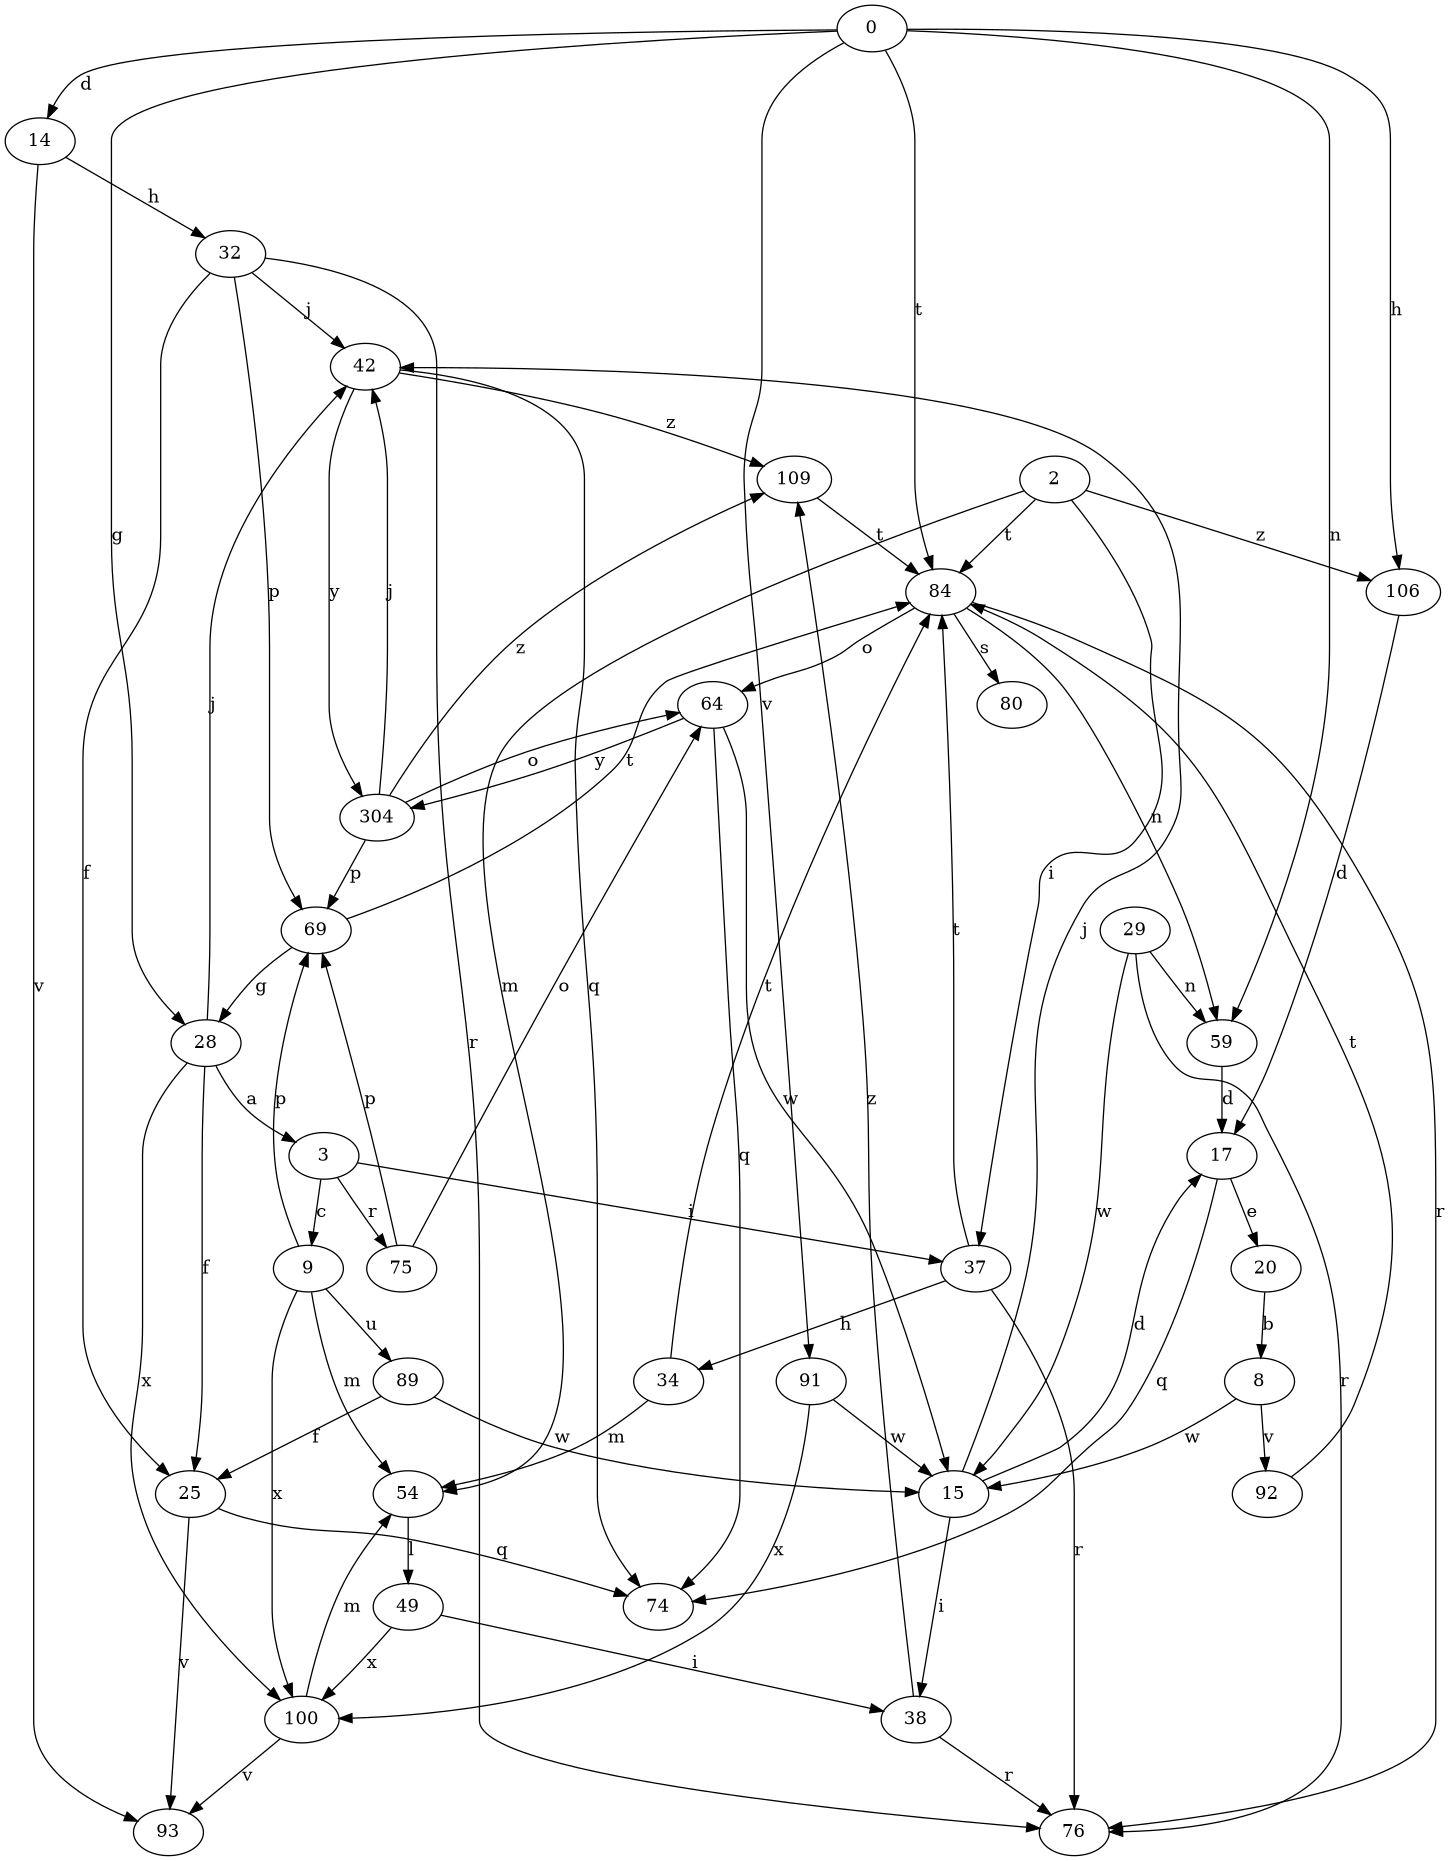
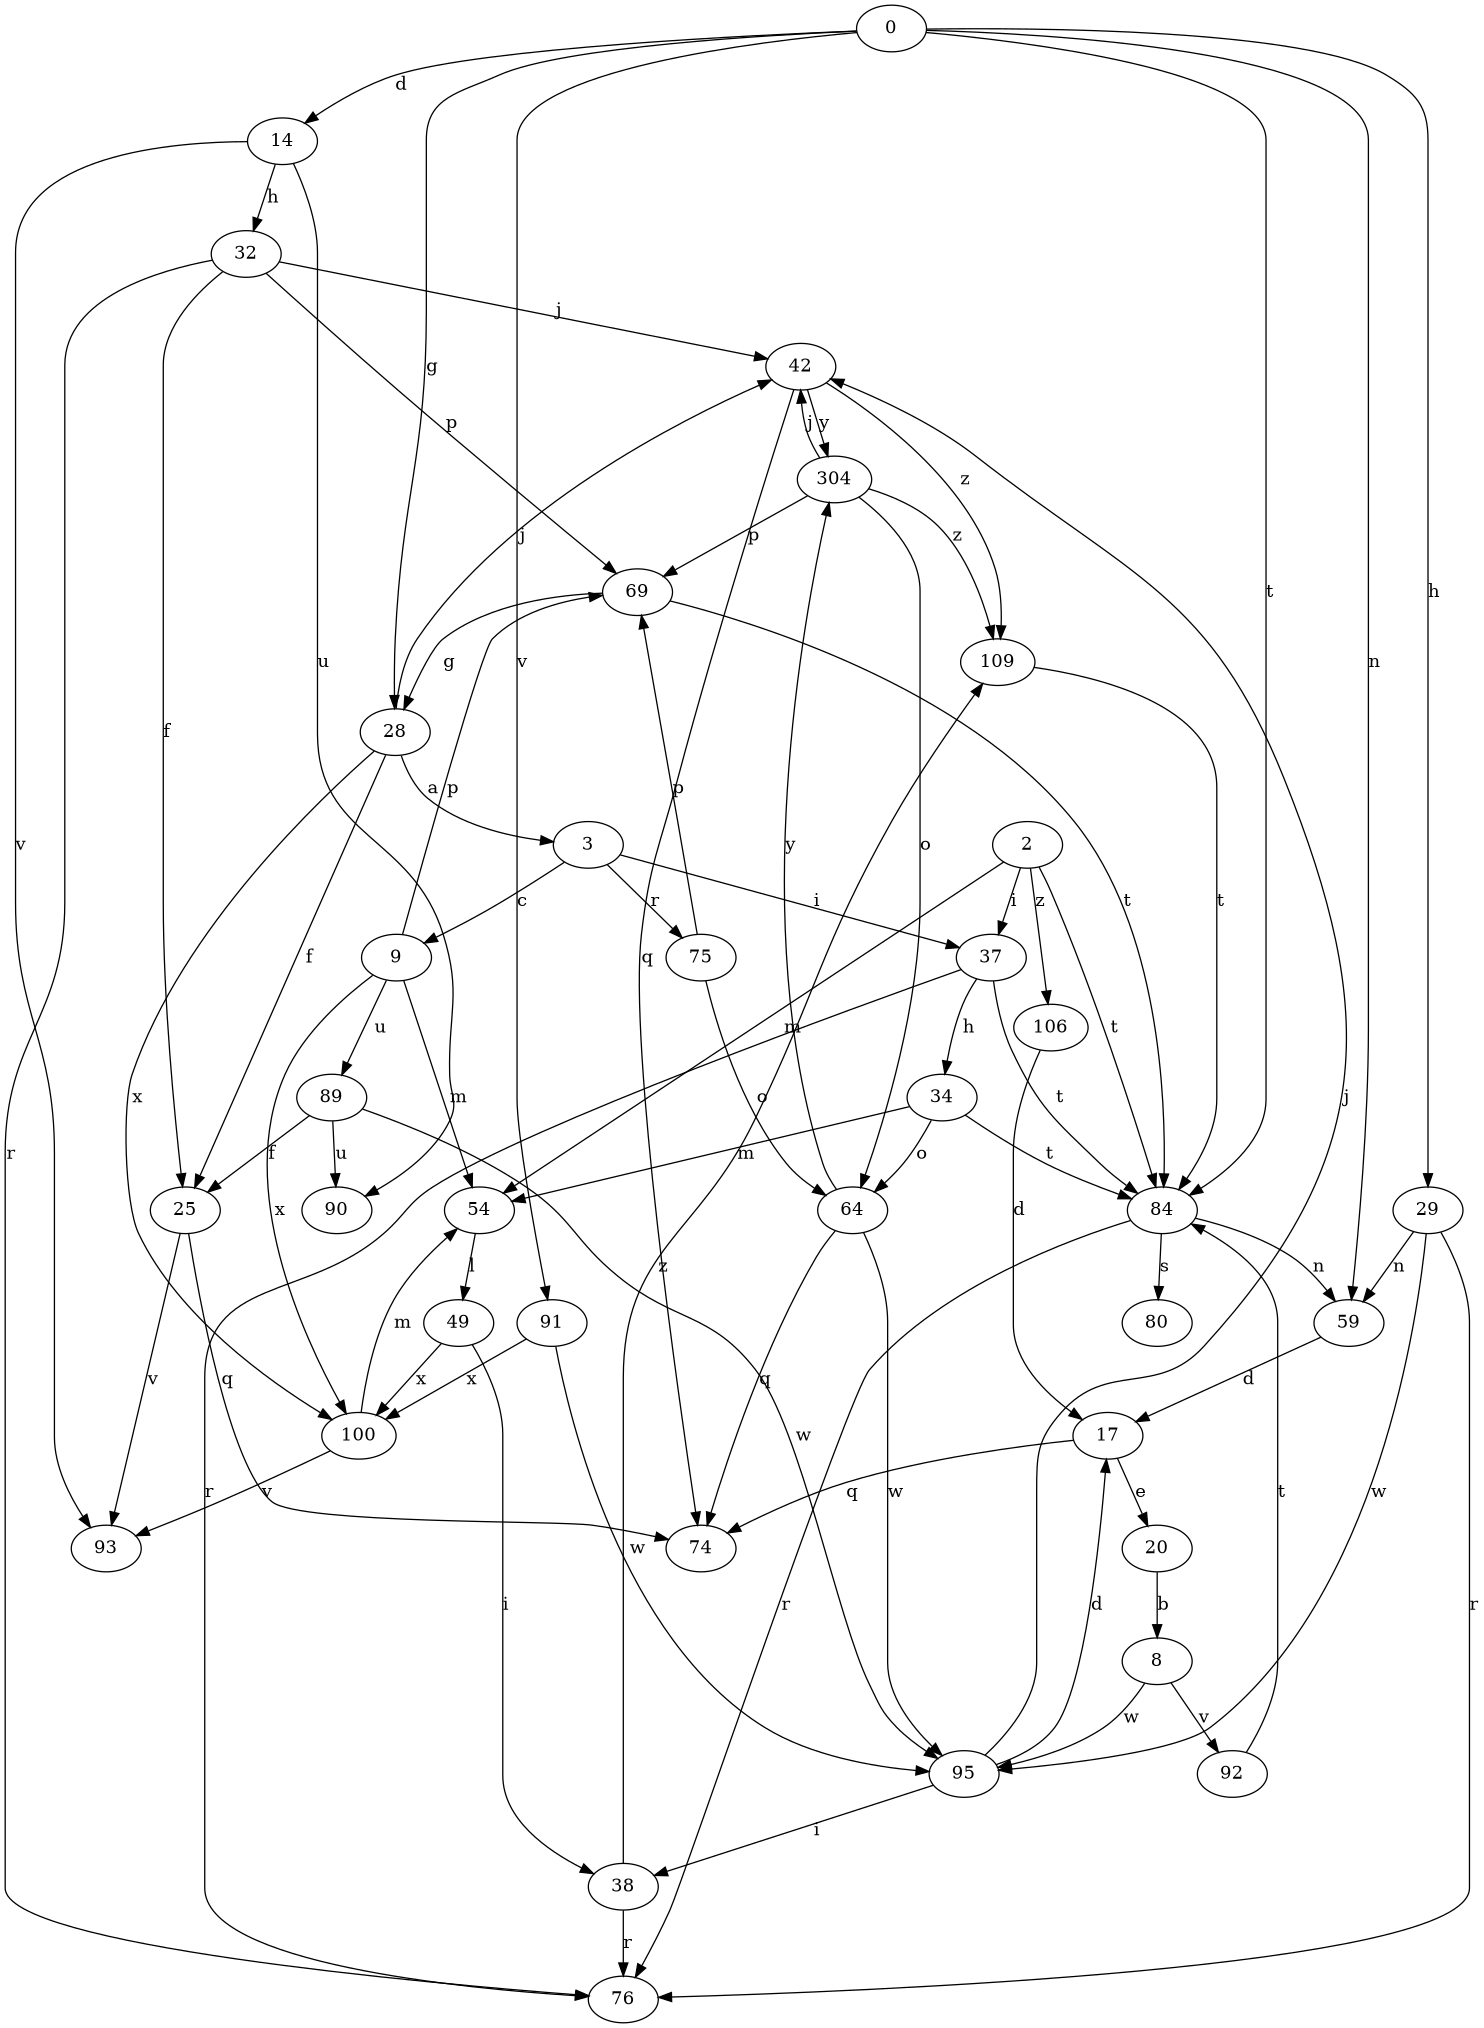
(1369, 90) -> (1428, 383)
(838, 655) -> (911, 1154)
none -> (337, 1210)
(954, 1494) -> (964, 1774)
